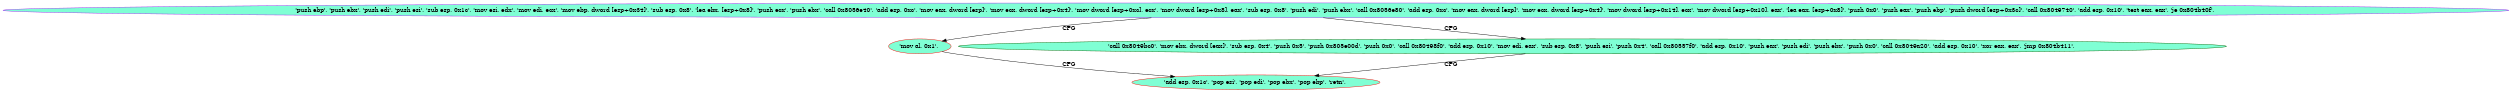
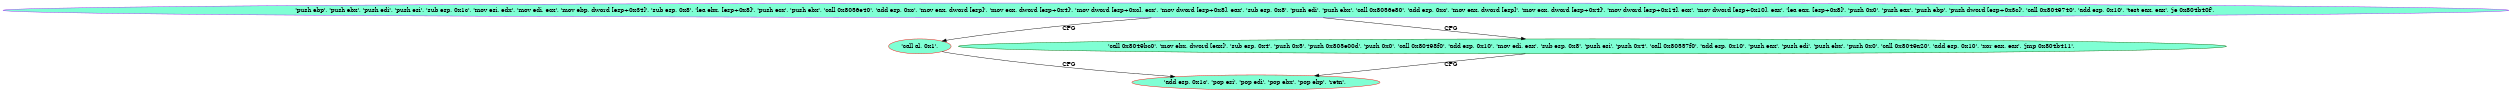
(920, 46) -> (920, 46)
